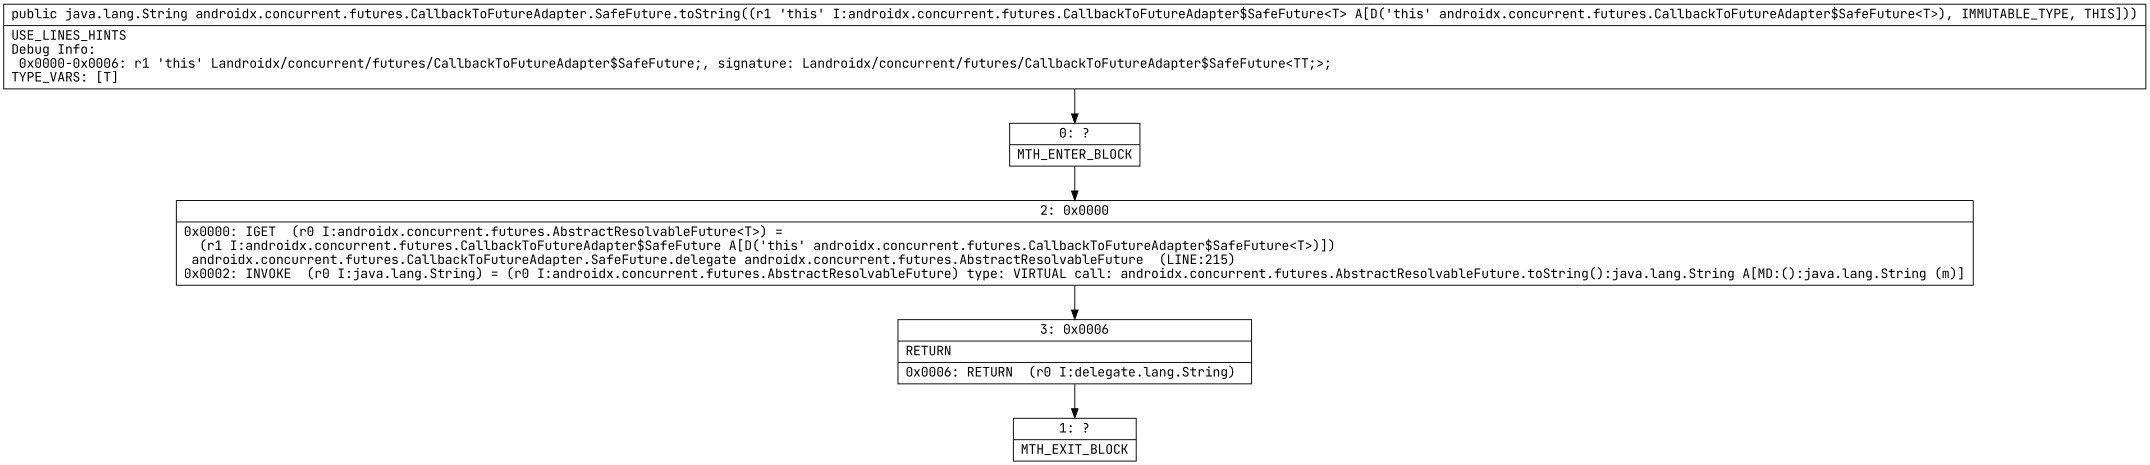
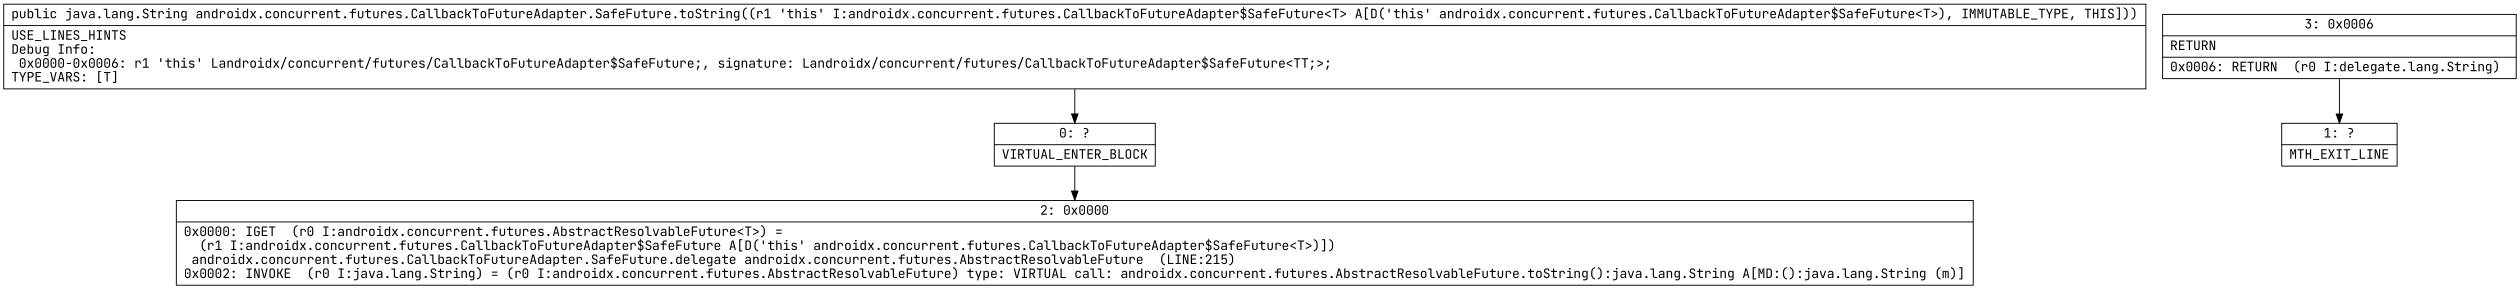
(1075, 155) -> (1075, 155)
(1075, 298) -> none
(1075, 450) -> (2339, 155)
